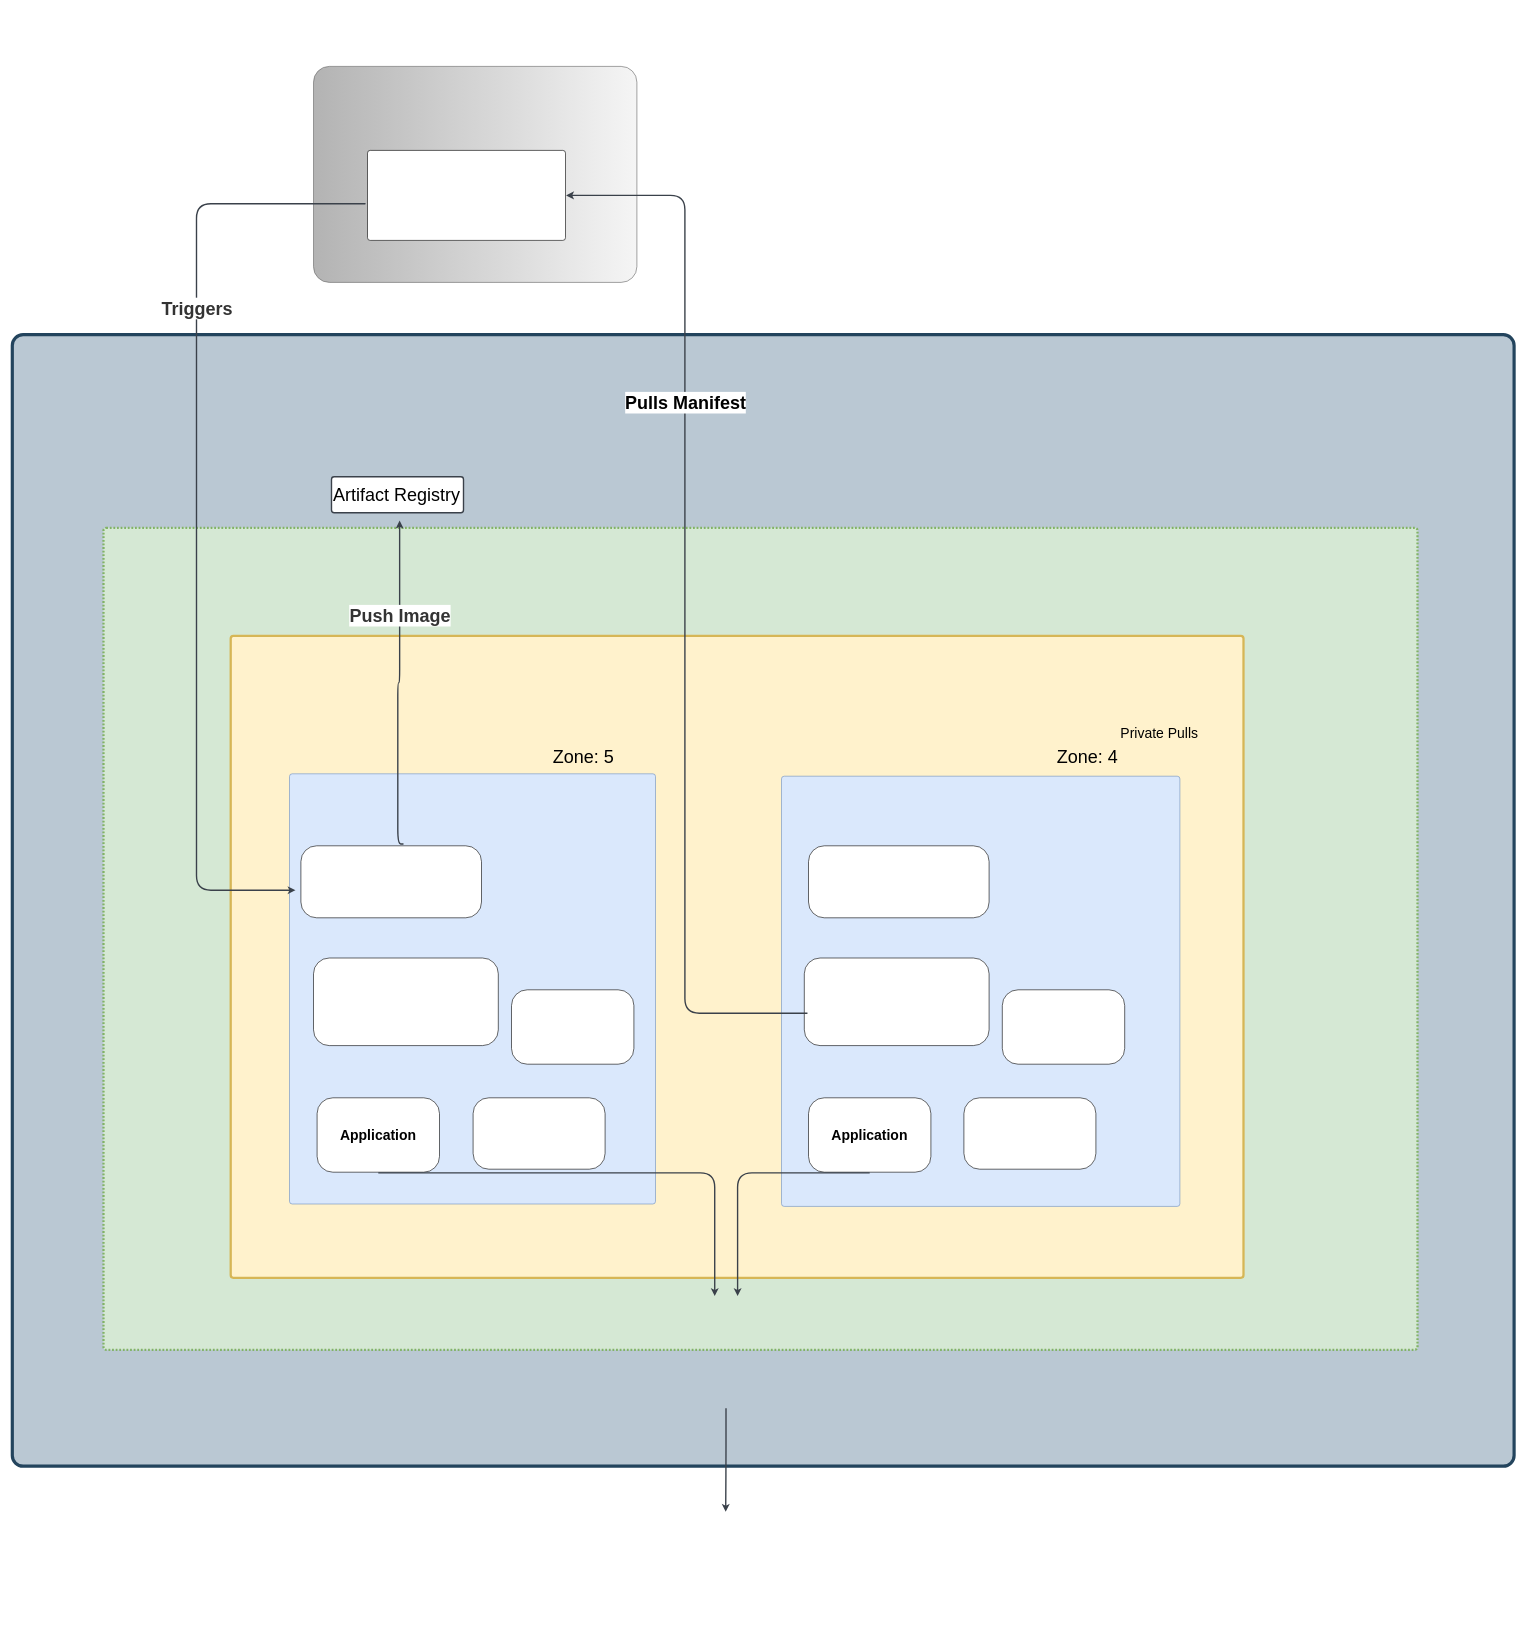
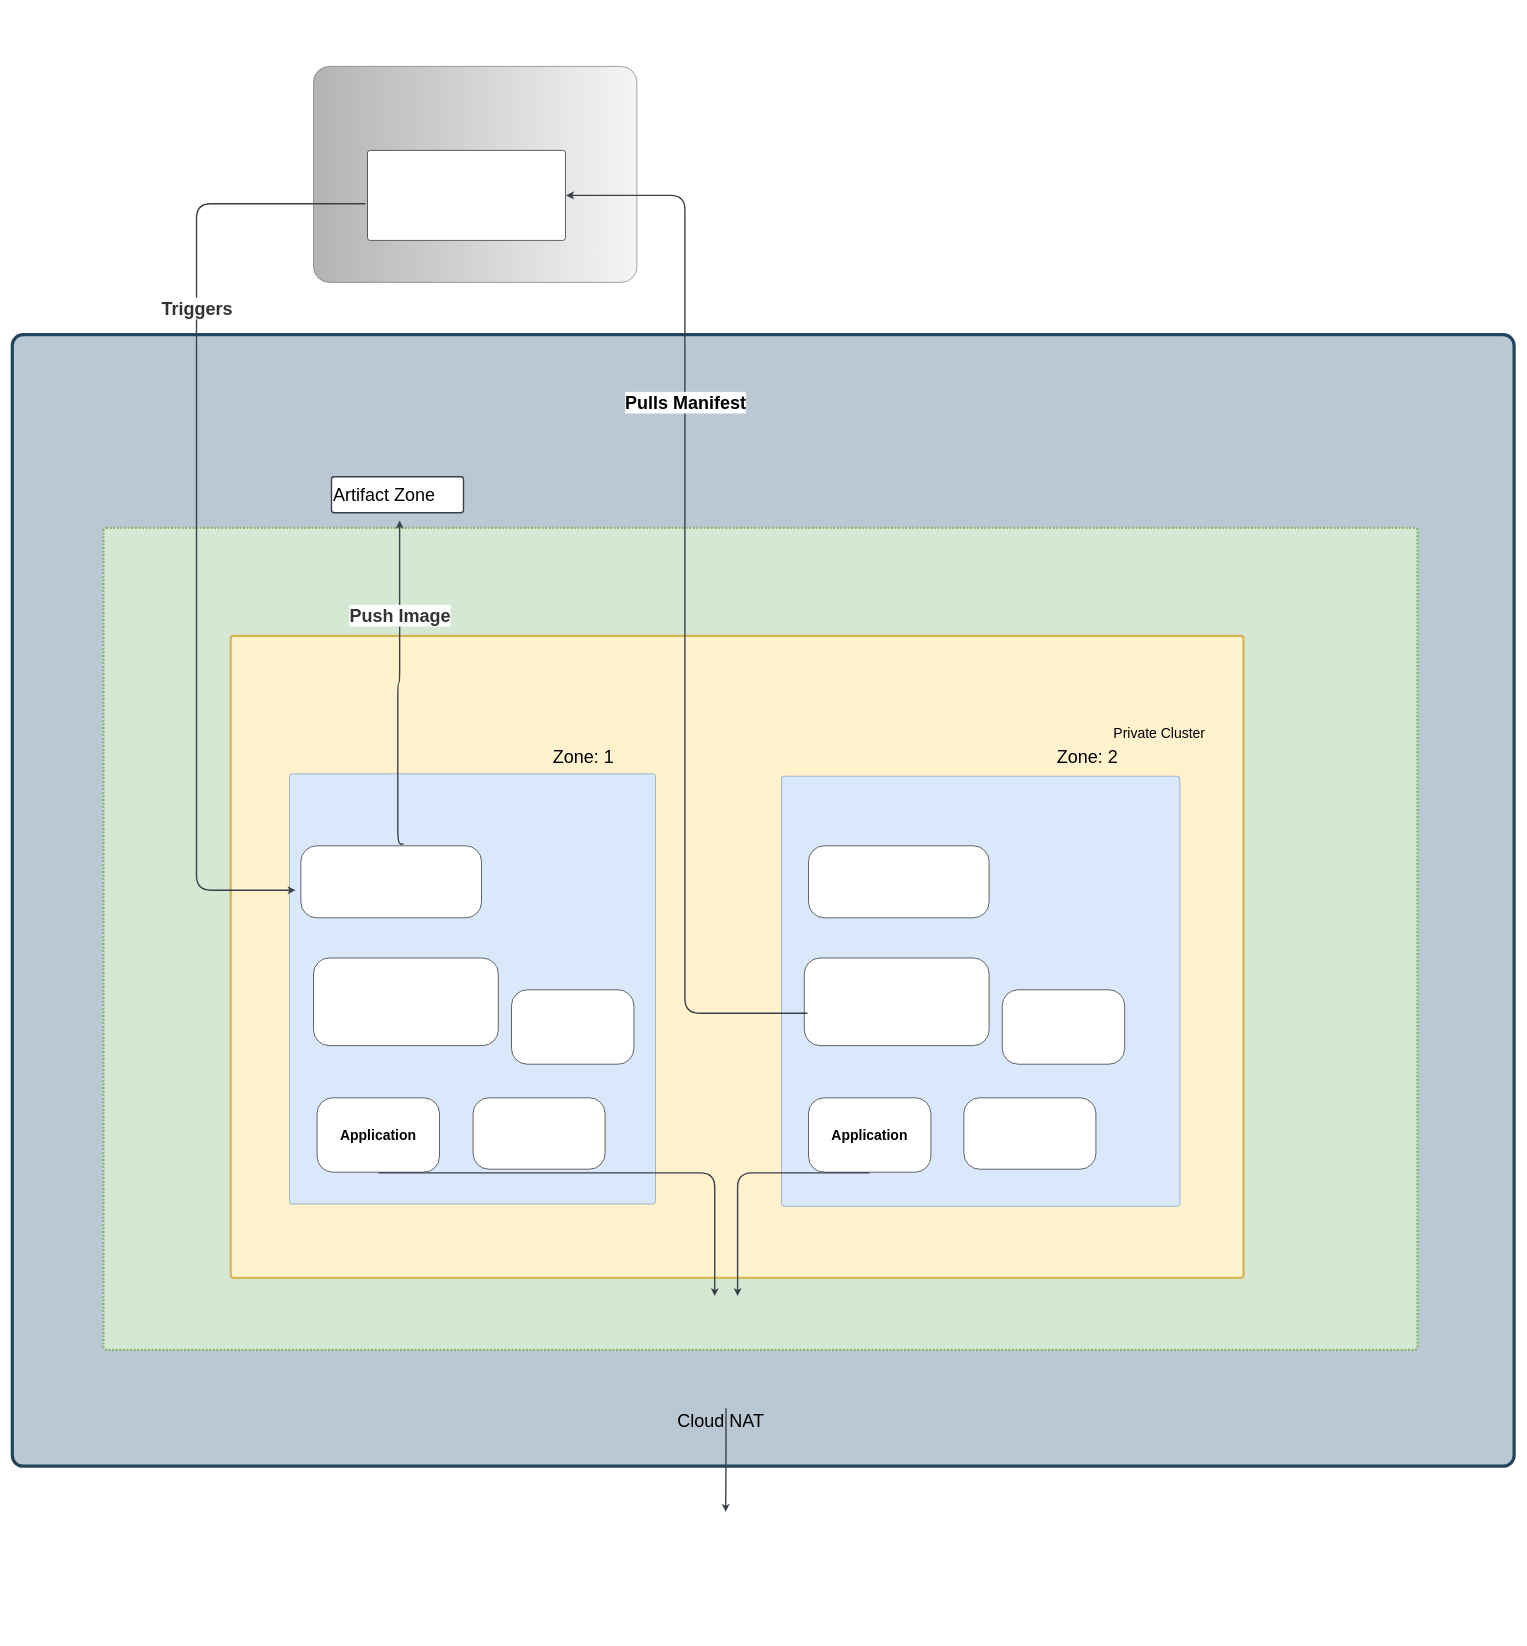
(398, 495) -> (394, 495)
(1160, 734) -> (1160, 734)
(584, 757) -> (584, 757)
(1088, 757) -> (1088, 757)
none -> (721, 1419)
